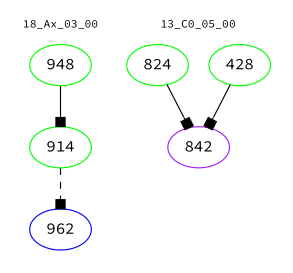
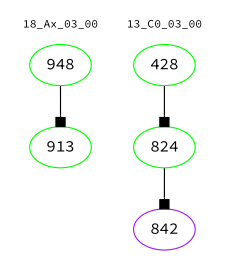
(199, 25) -> (165, 25)
(222, 101) -> (164, 101)
(61, 147) -> (61, 147)
(61, 229) -> none
